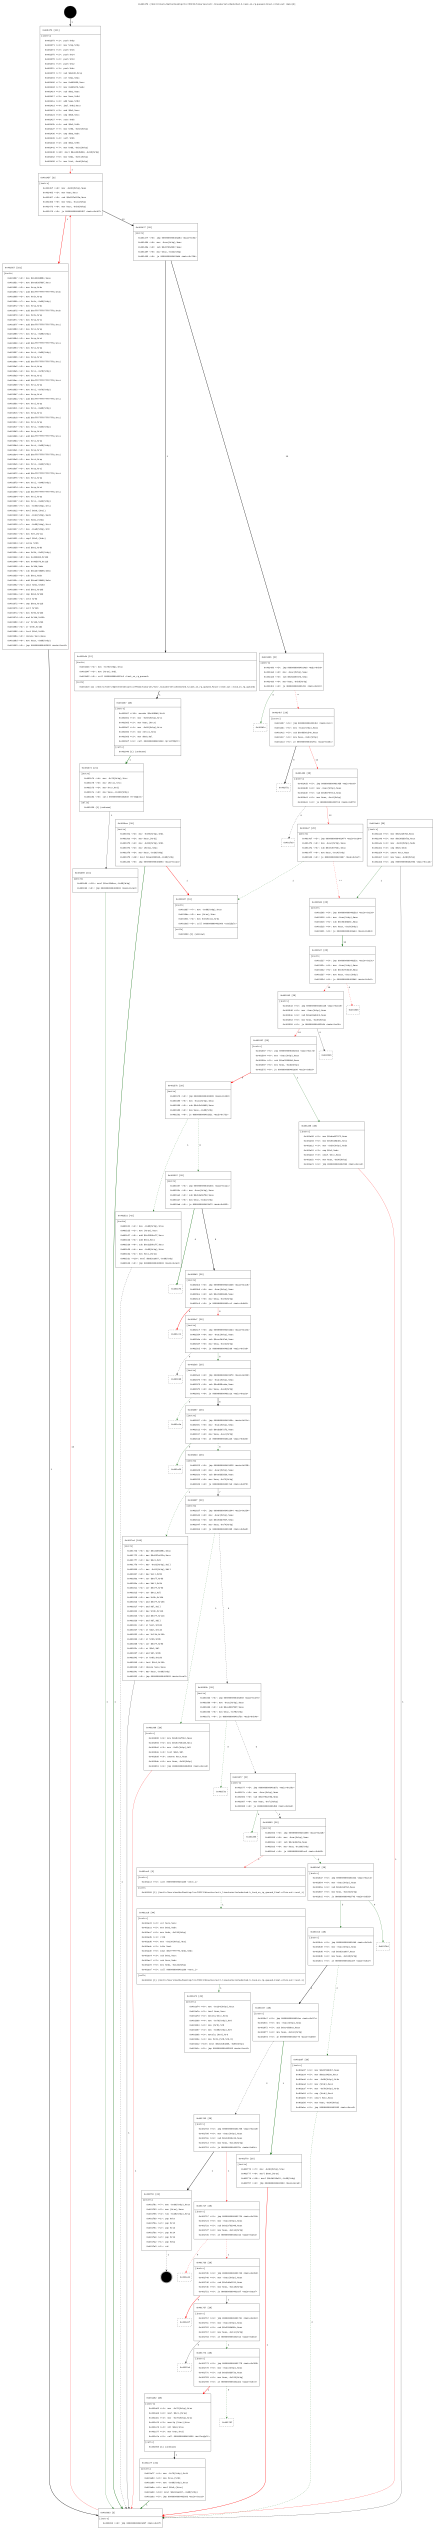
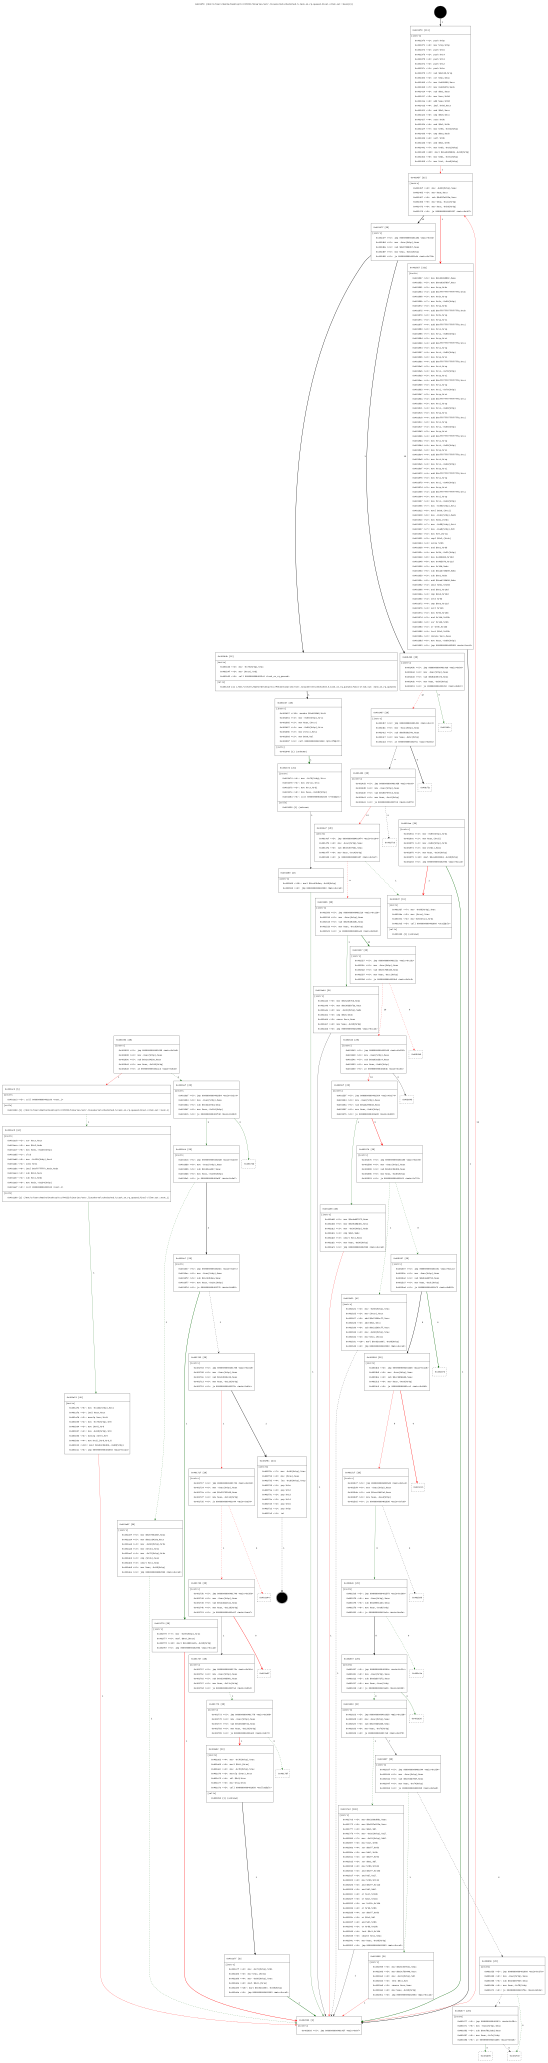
(313, 757) -> (393, 757)
(370, 881) -> (347, 960)
(278, 1814) -> (506, 2047)
none -> (101, 1820)
(184, 2367) -> none
